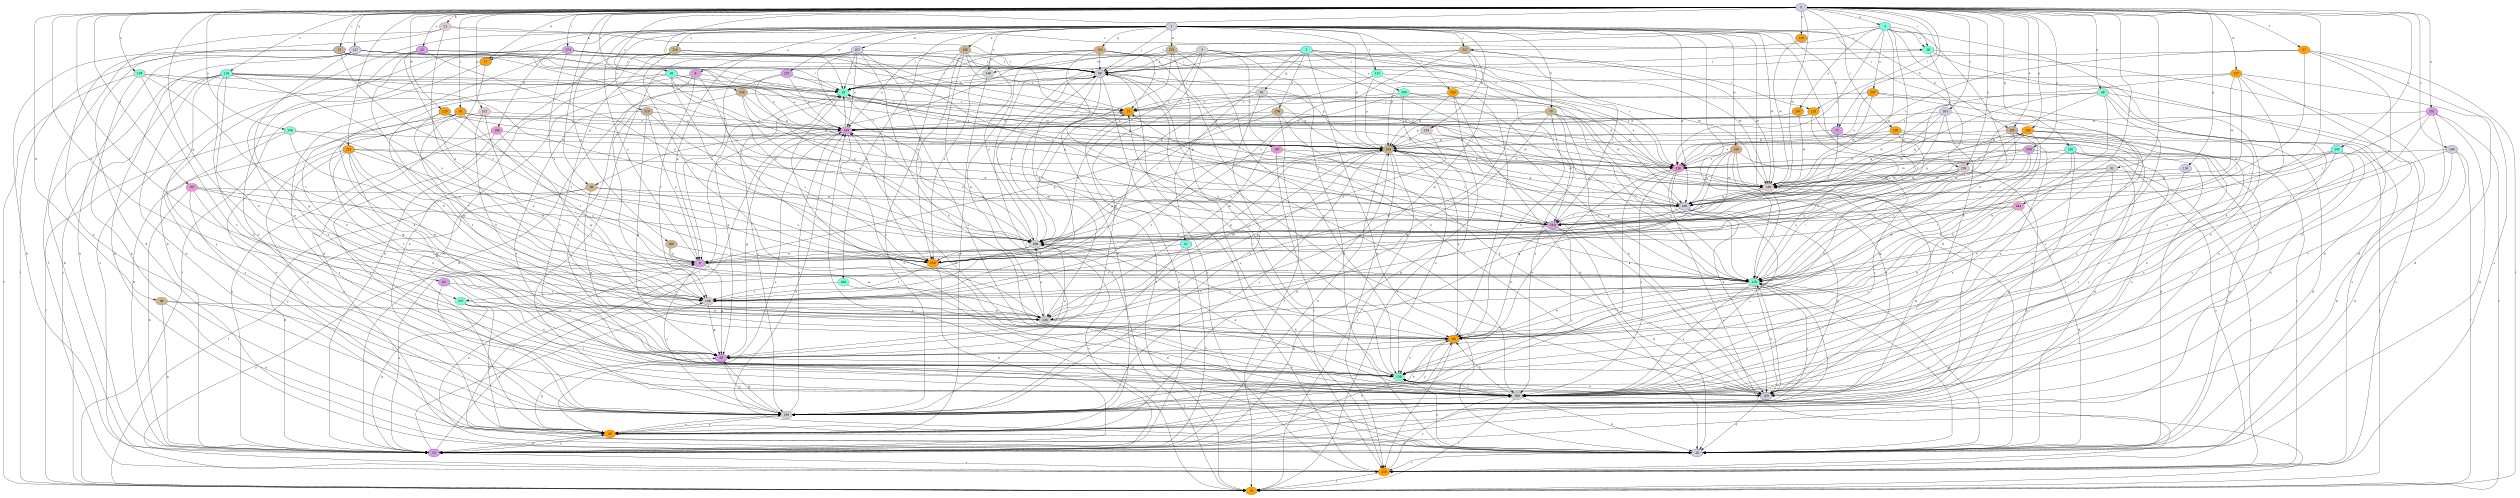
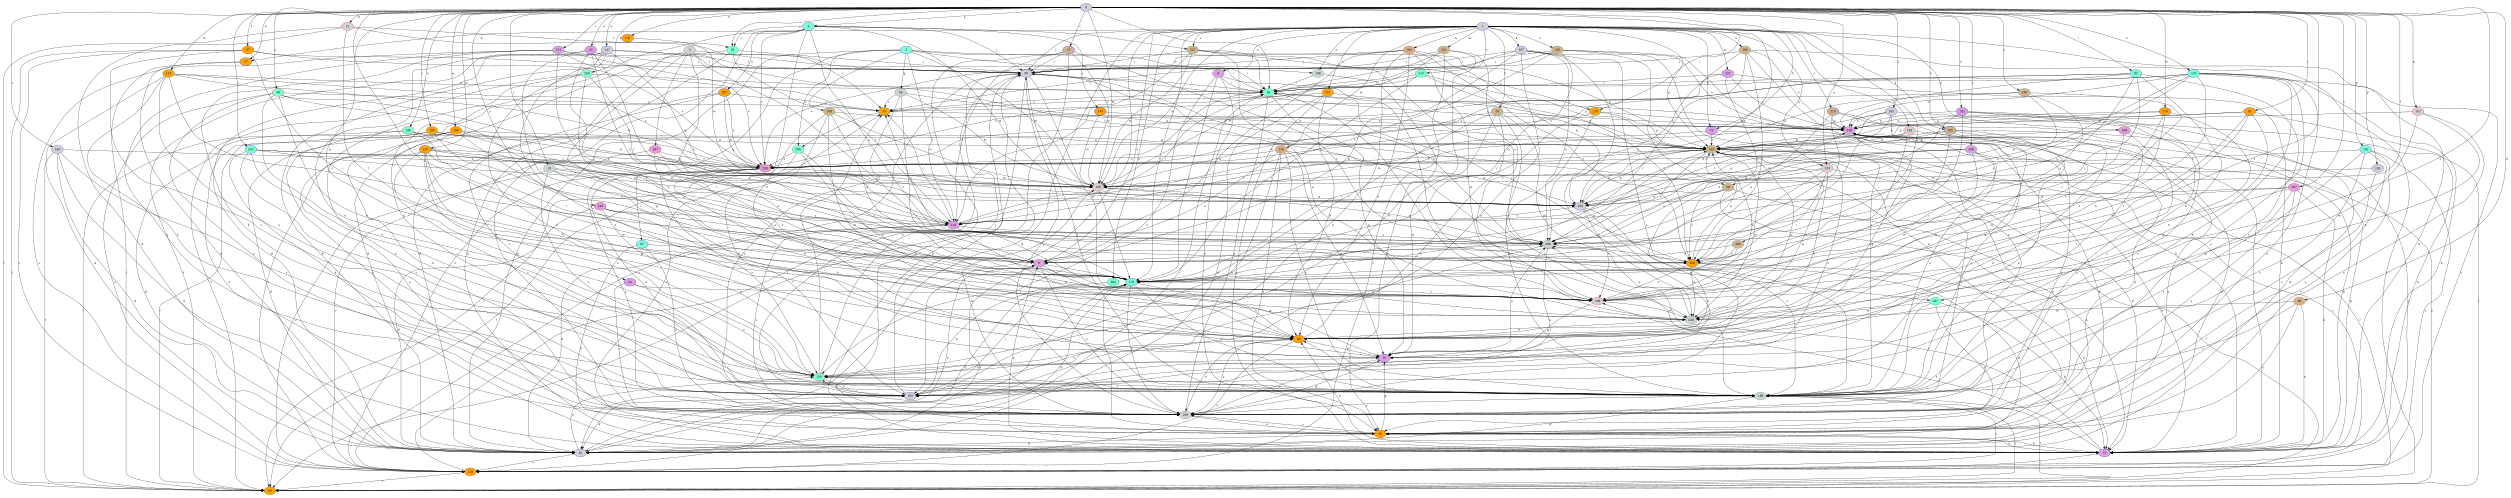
(1221, 97) -> (840, 126)
(1516, 226) -> (997, 282)
(1754, 282) -> (1131, 282)
(162, 301) -> (2299, 301)
